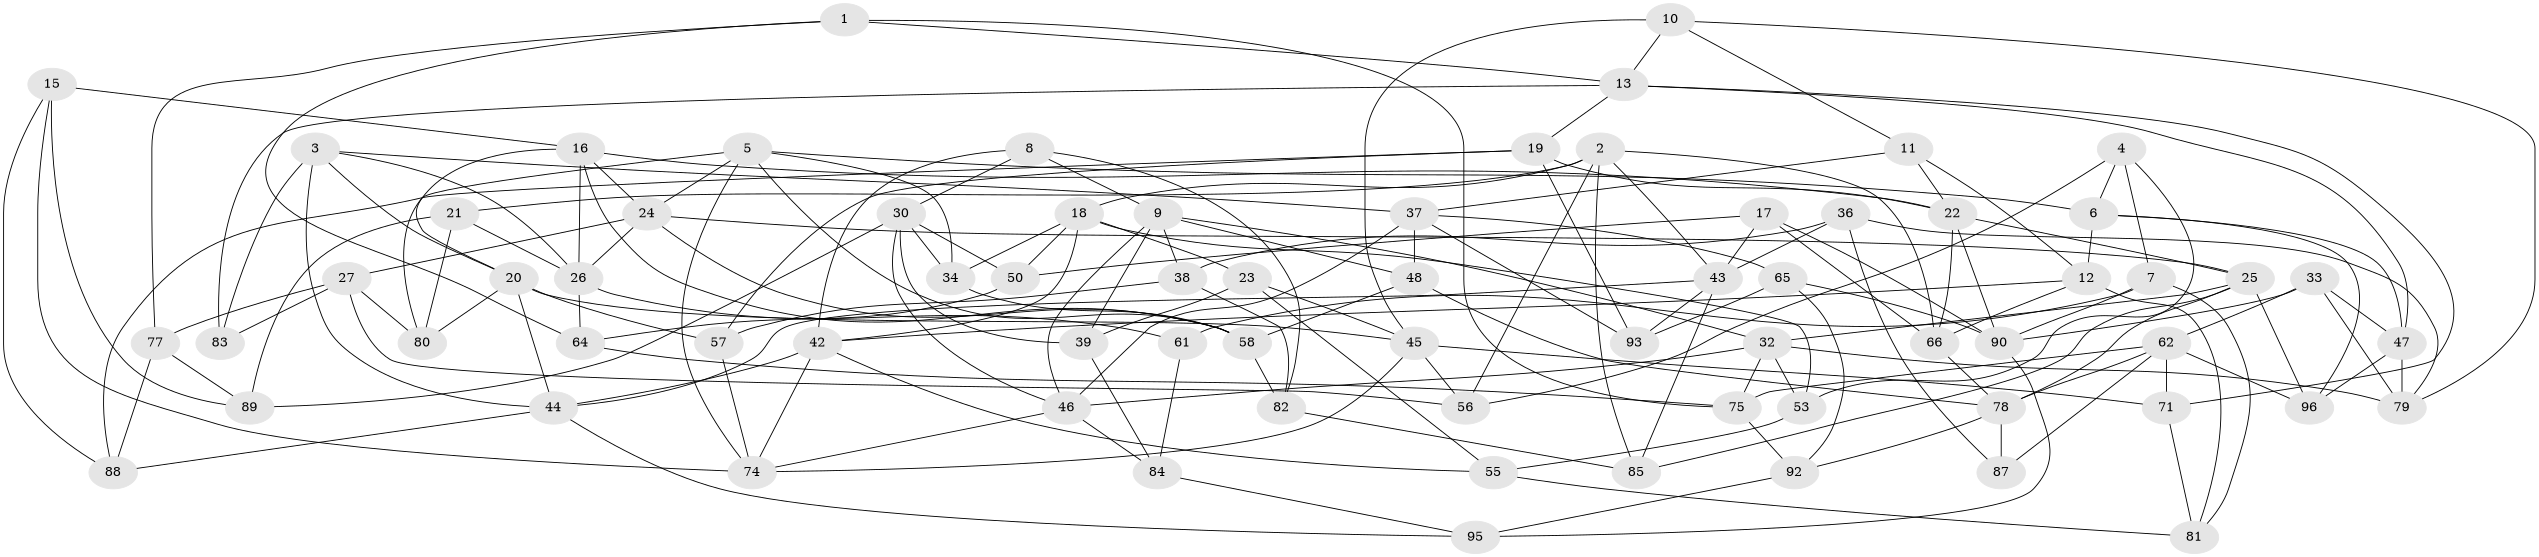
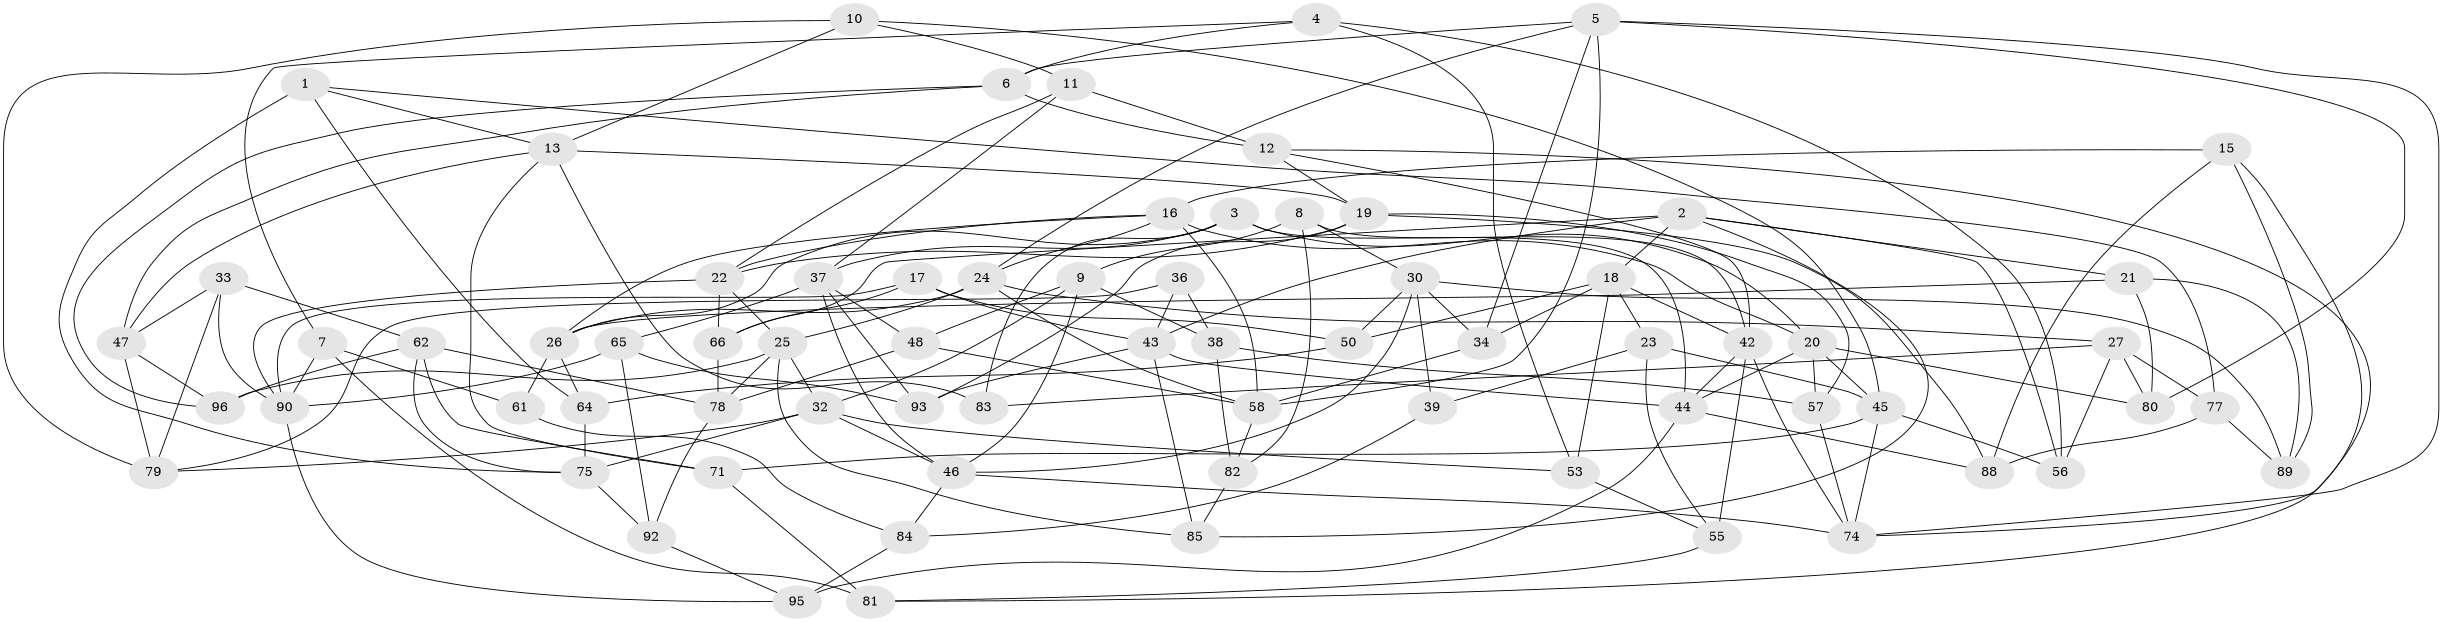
(1121, 279) -> none
(2012, 308) -> (1320, 185)
(2001, 473) -> none
